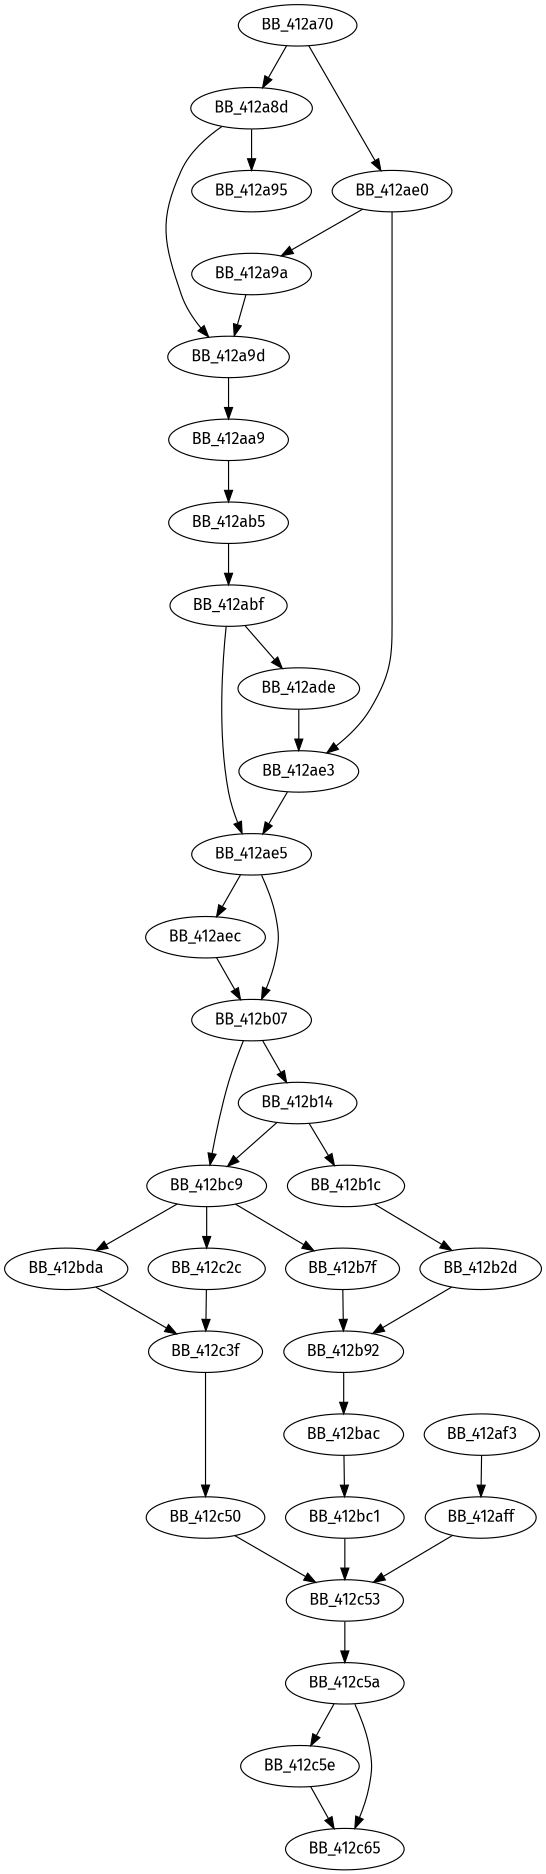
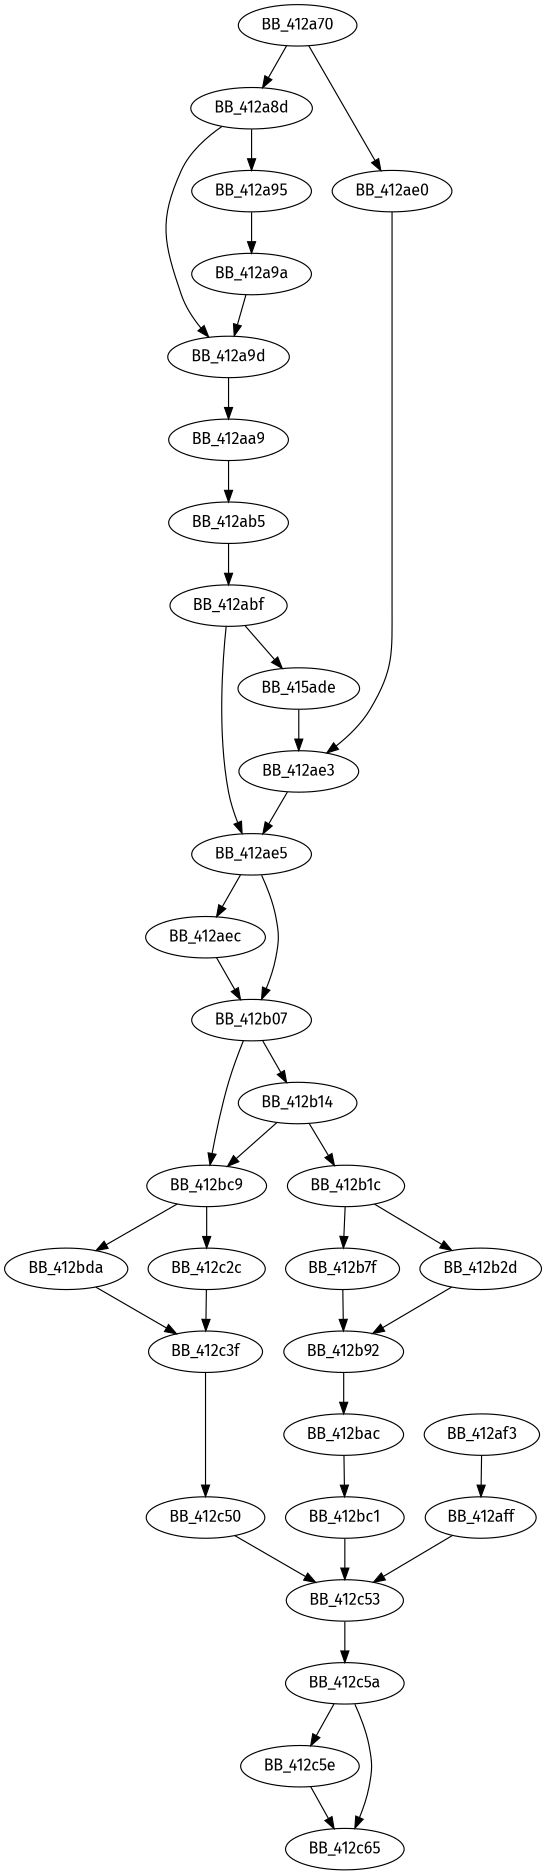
(327, 230) -> (252, 227)
(299, 689) -> (299, 689)
(270, 1224) -> (345, 1222)
